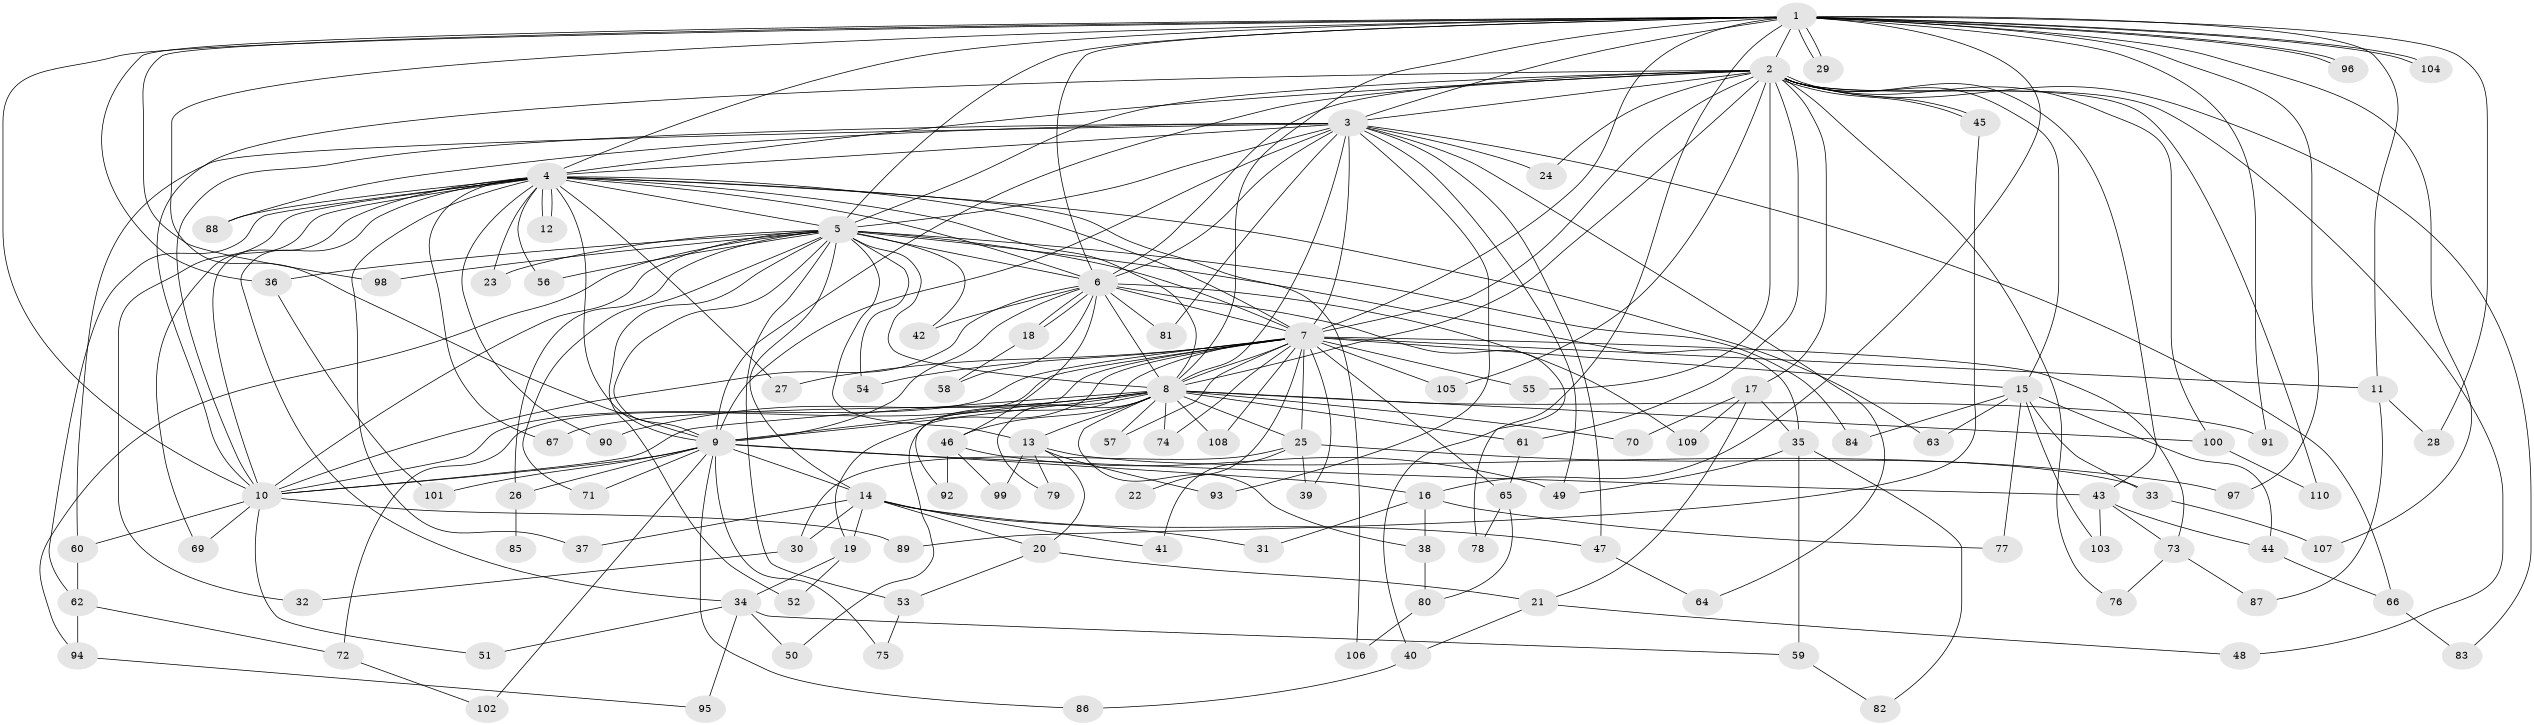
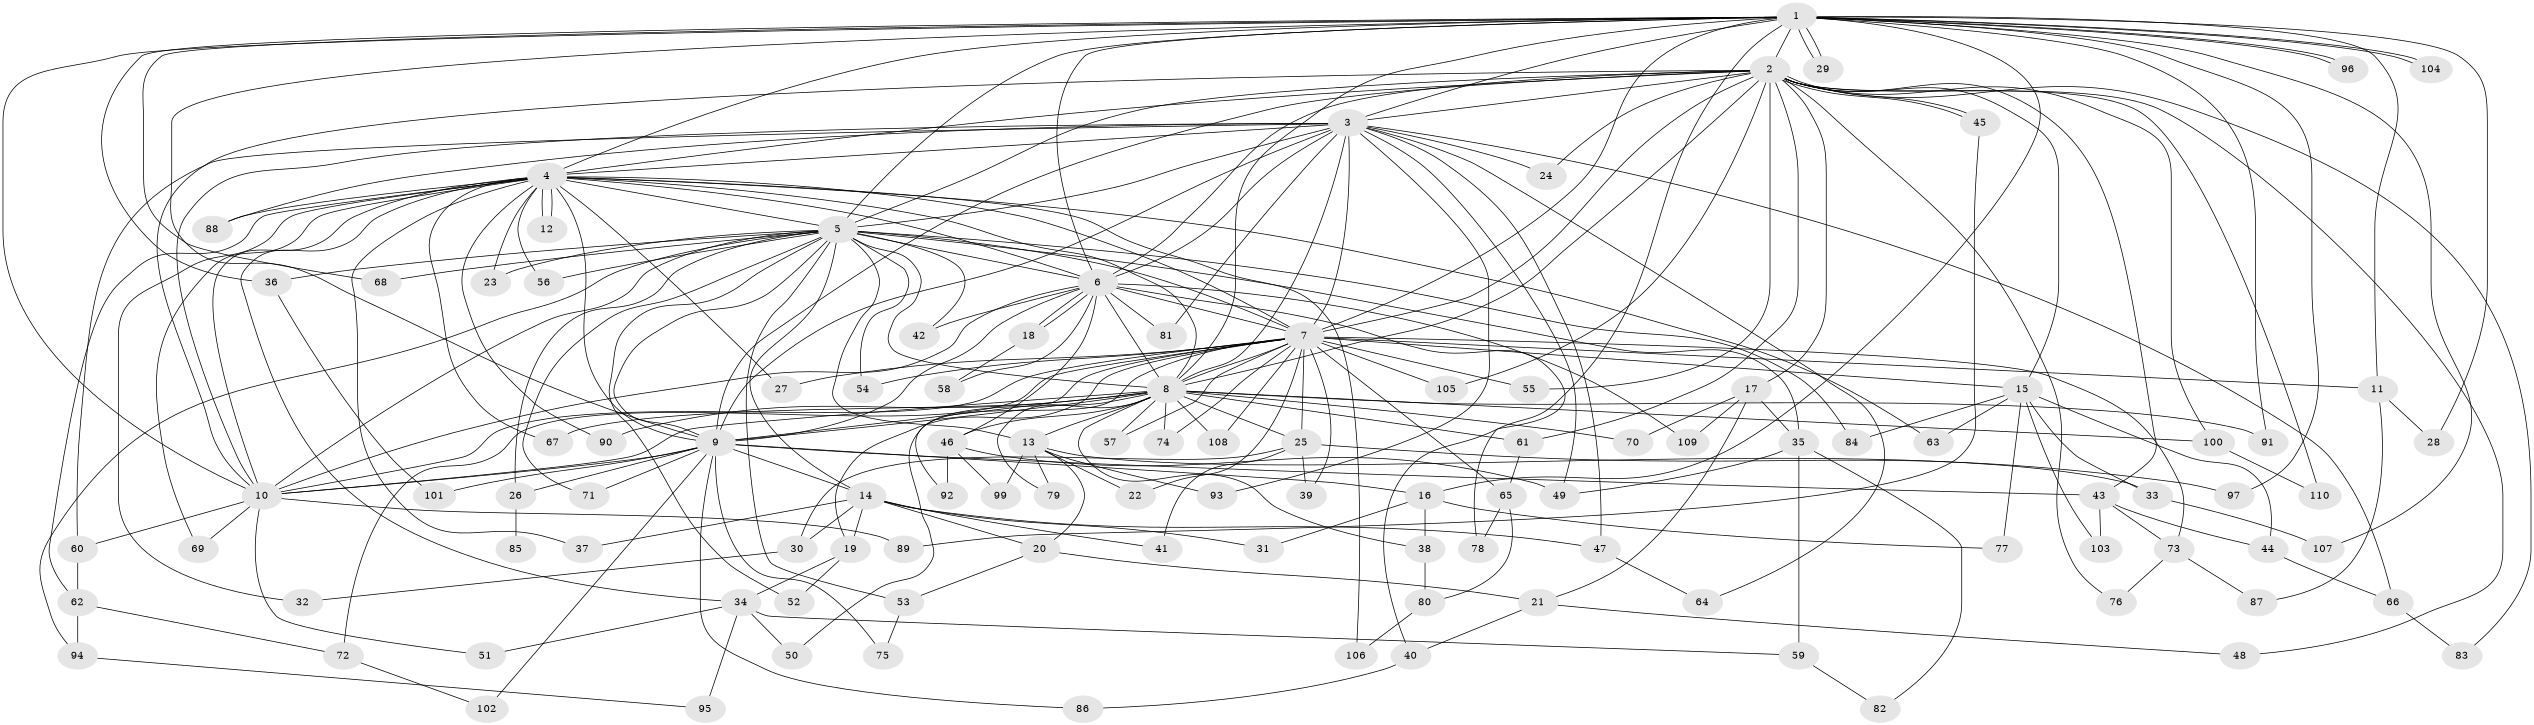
(381, 283) -> (381, 283)
none -> (1086, 471)
